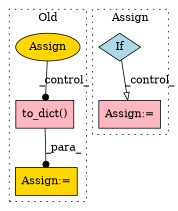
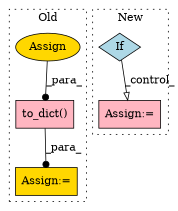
(131, 18) -> (131, 18)
(64, 81) -> (64, 81)
